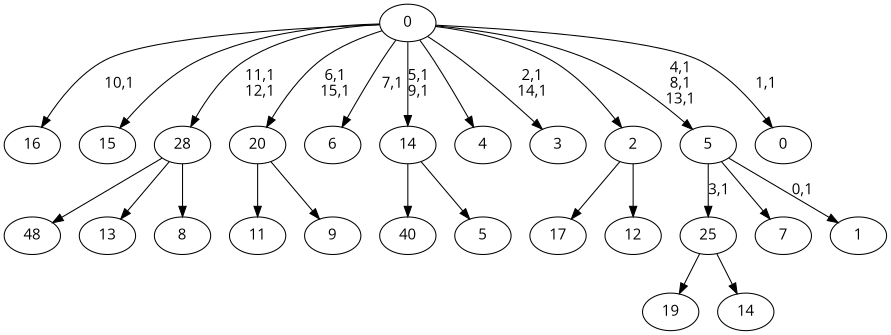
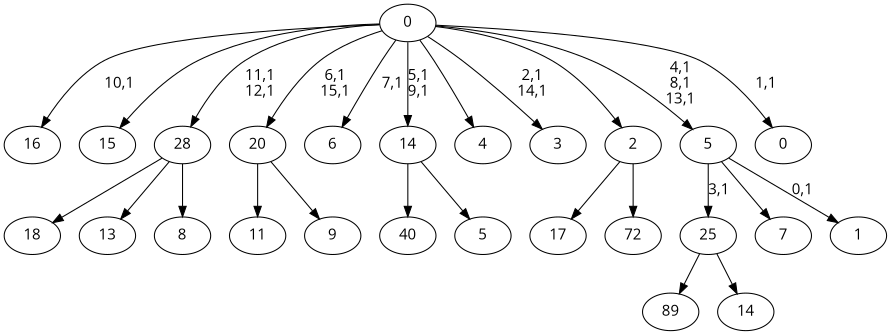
(32, 236) -> (32, 236)
(633, 236) -> (633, 236)
(671, 312) -> (671, 312)
